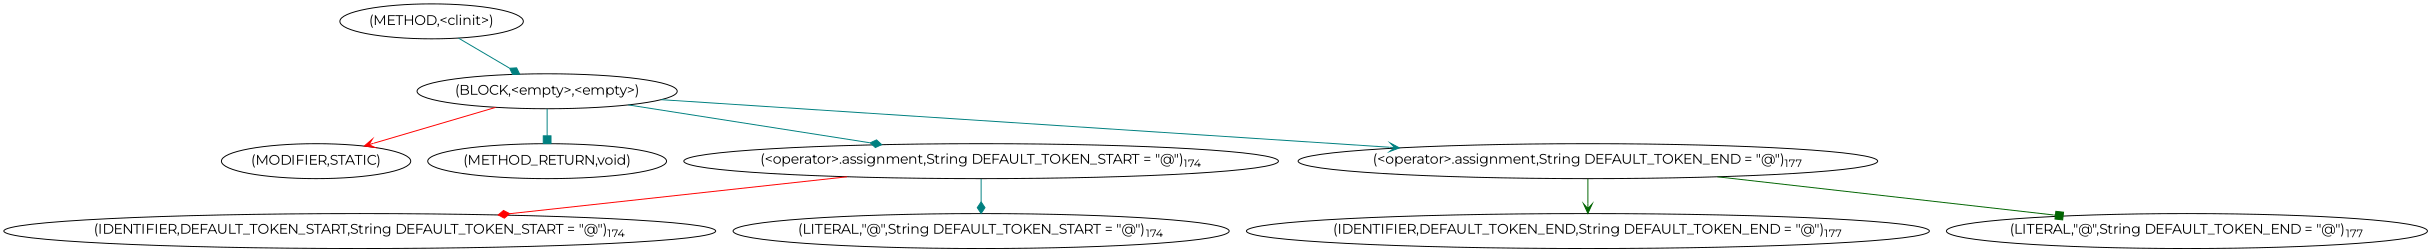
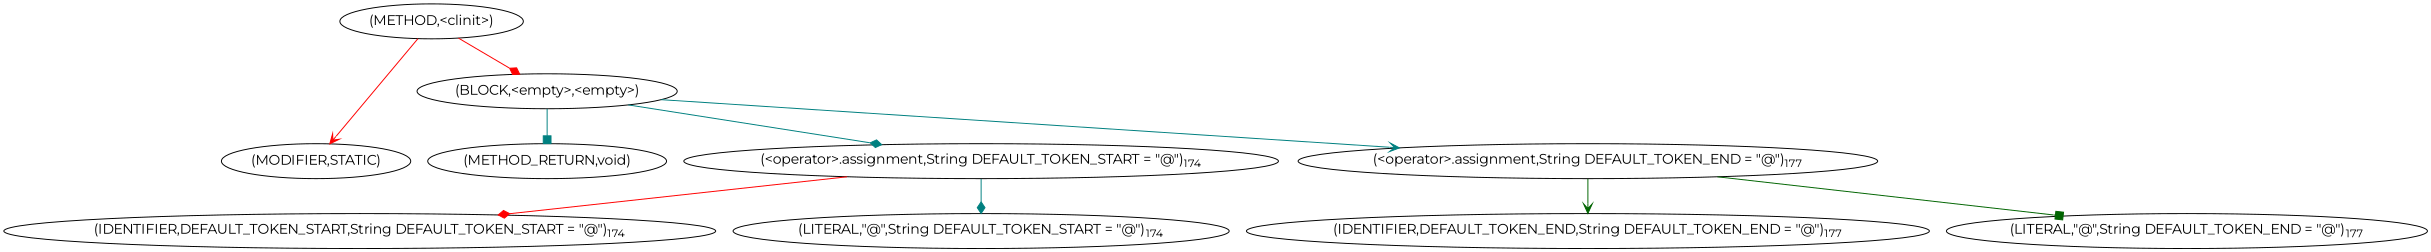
(484, 53) -> (484, 53)
(435, 125) -> (377, 87)
